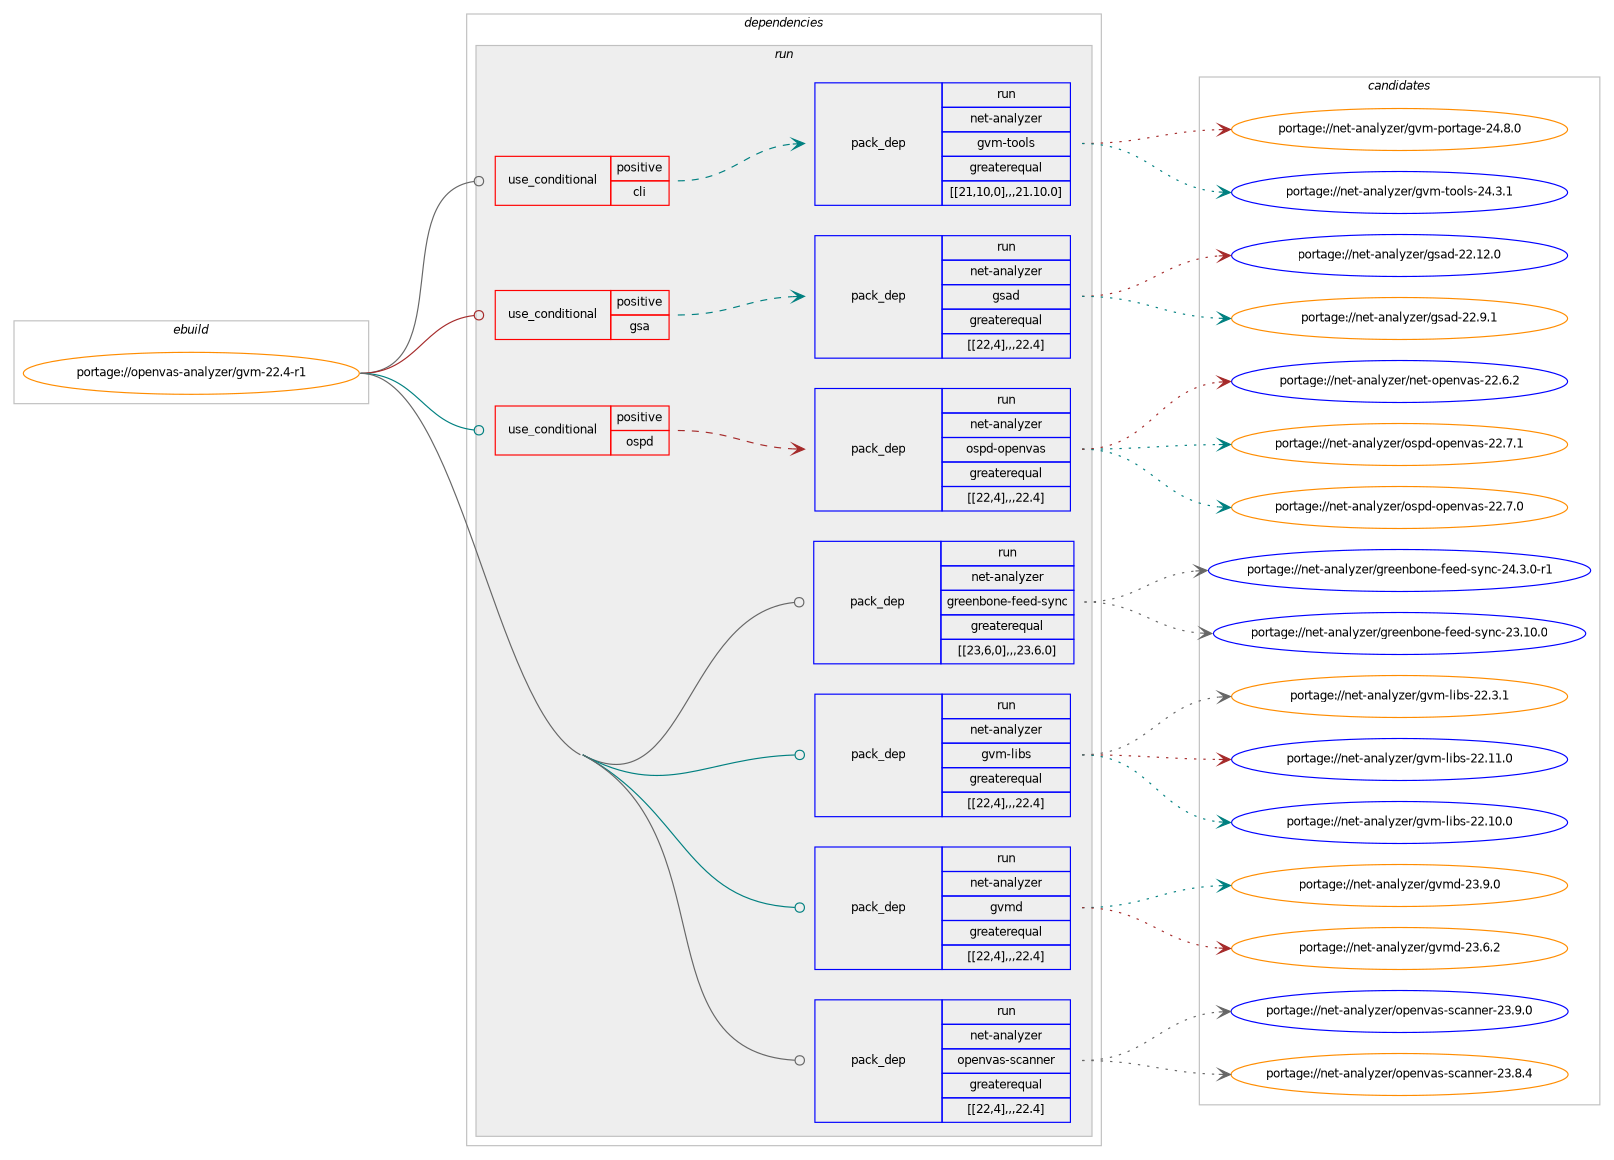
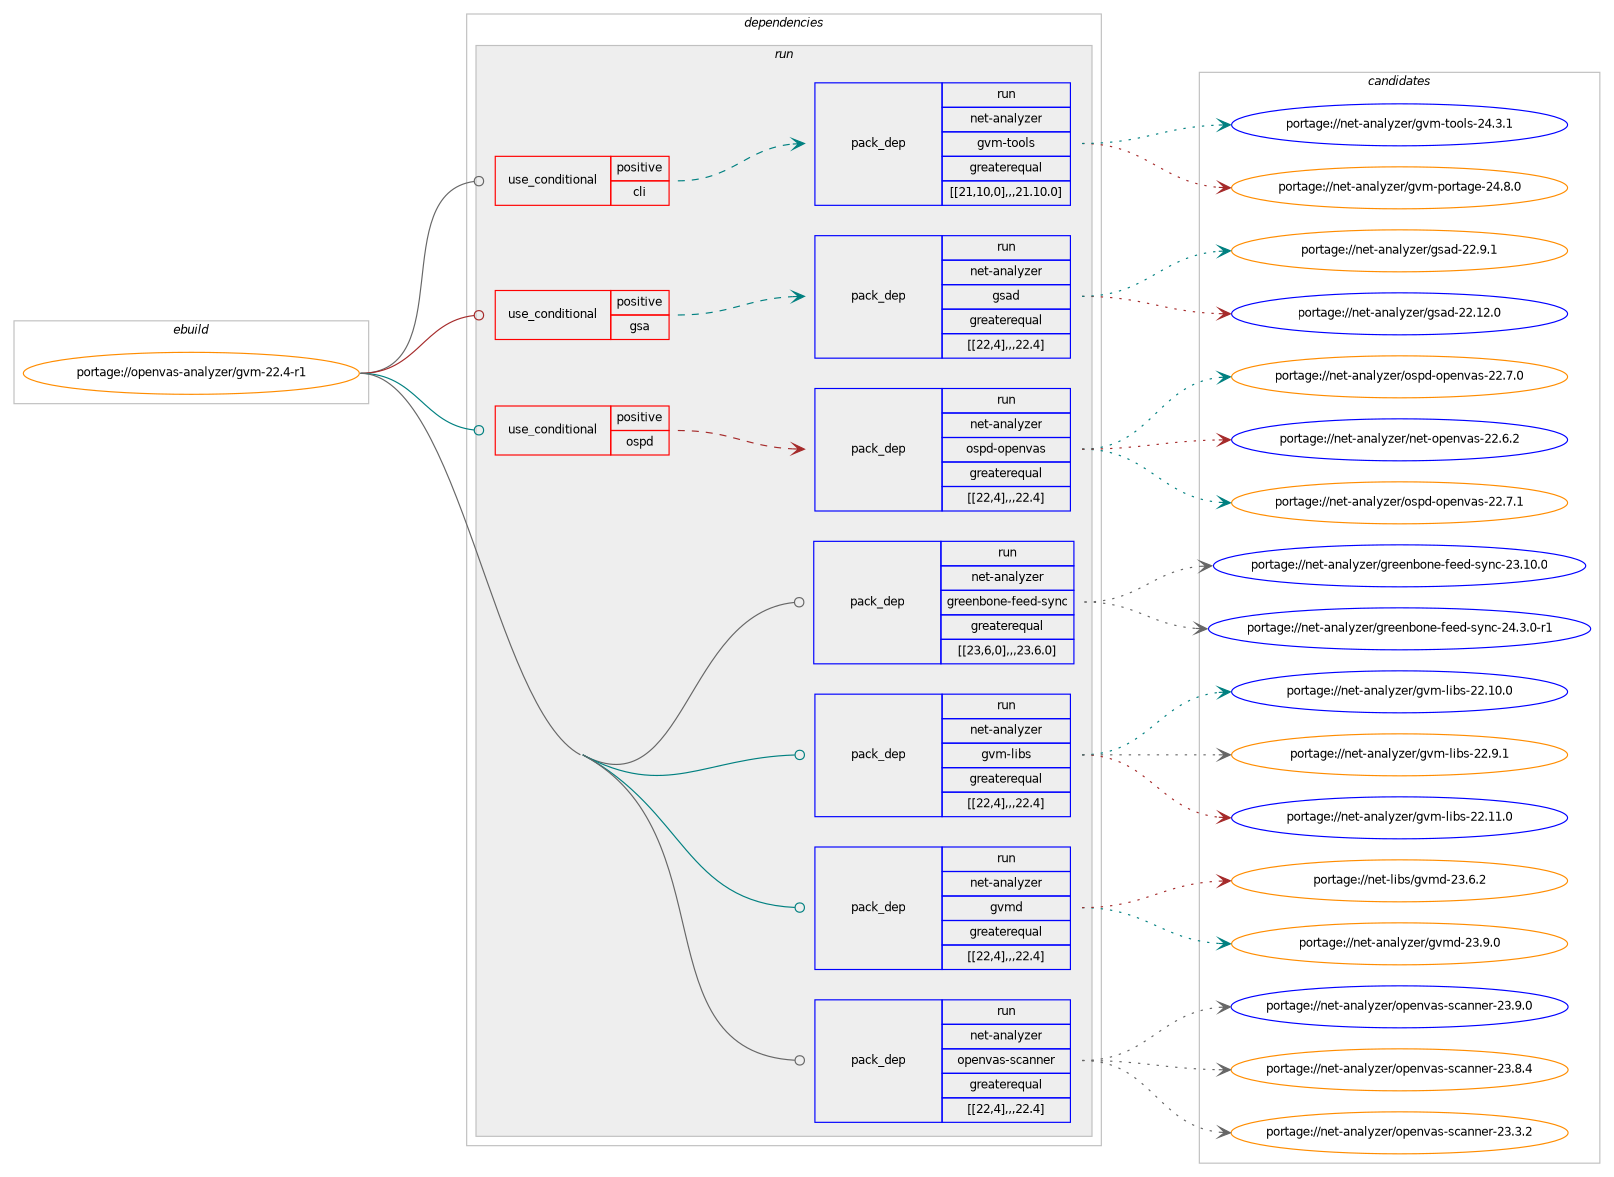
(1400, 696) -> (1400, 755)
(1400, 949) -> (1400, 881)
none -> (1400, 1133)
